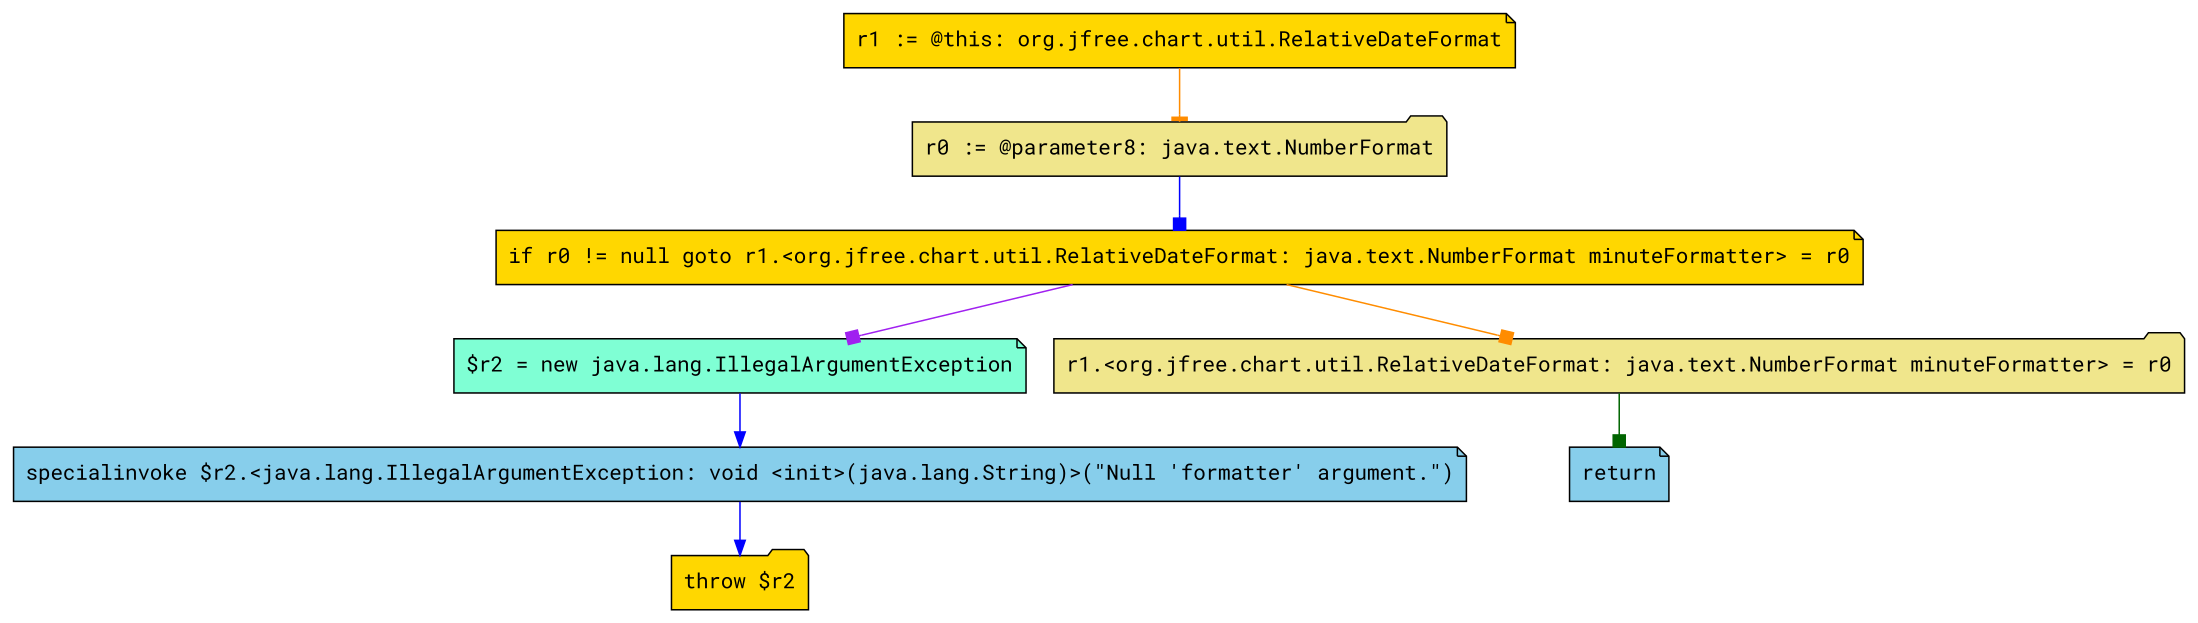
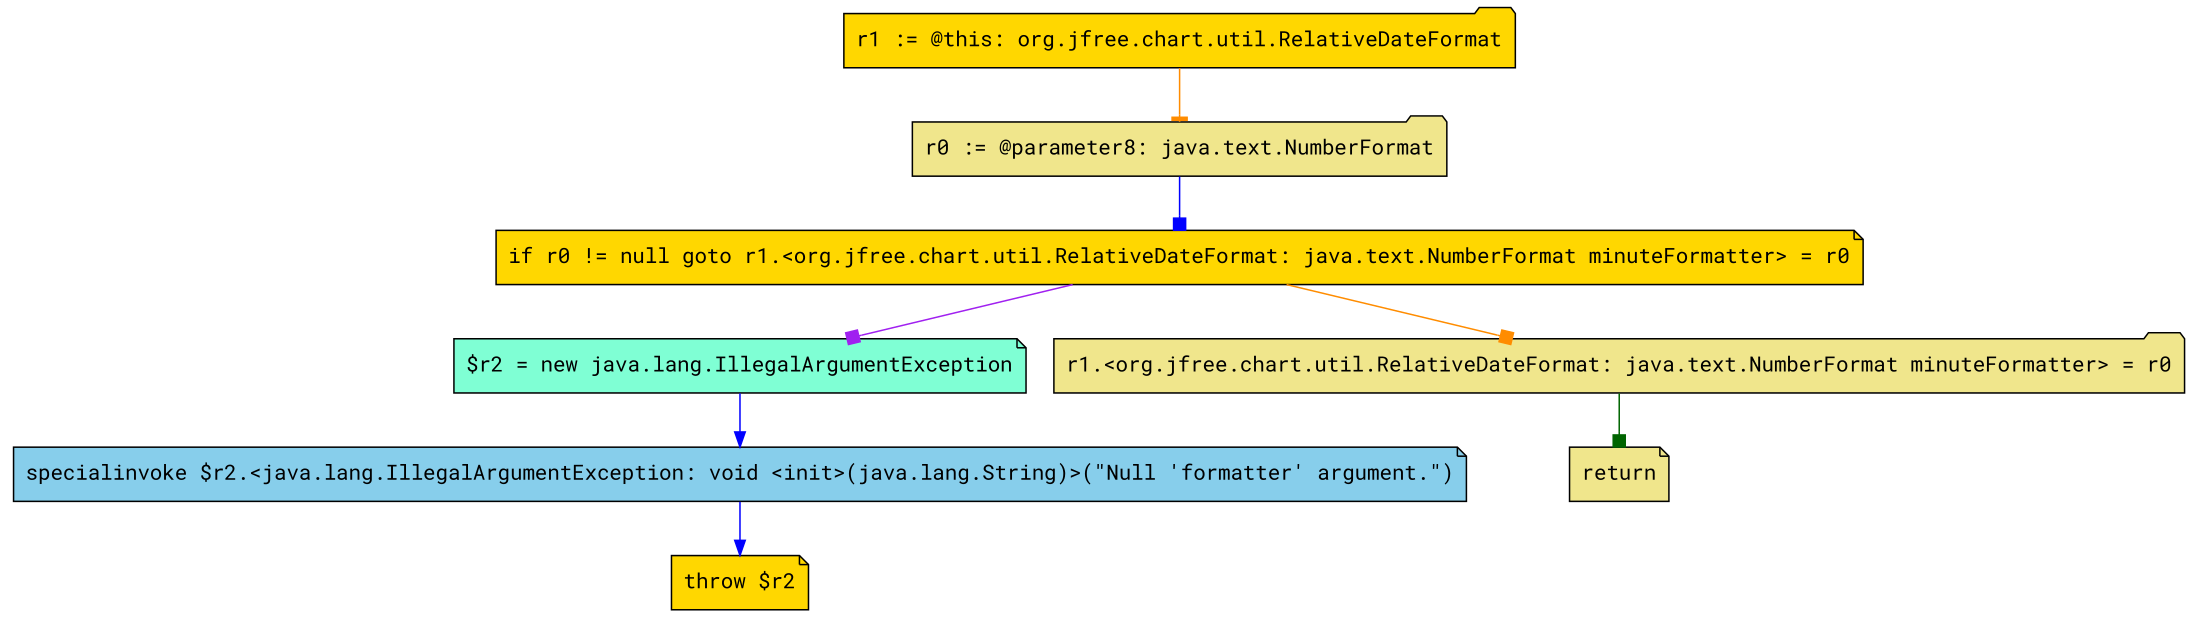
(1180, 41) -> (1180, 41)
(1619, 474) -> (1619, 474)
(740, 583) -> (740, 583)
